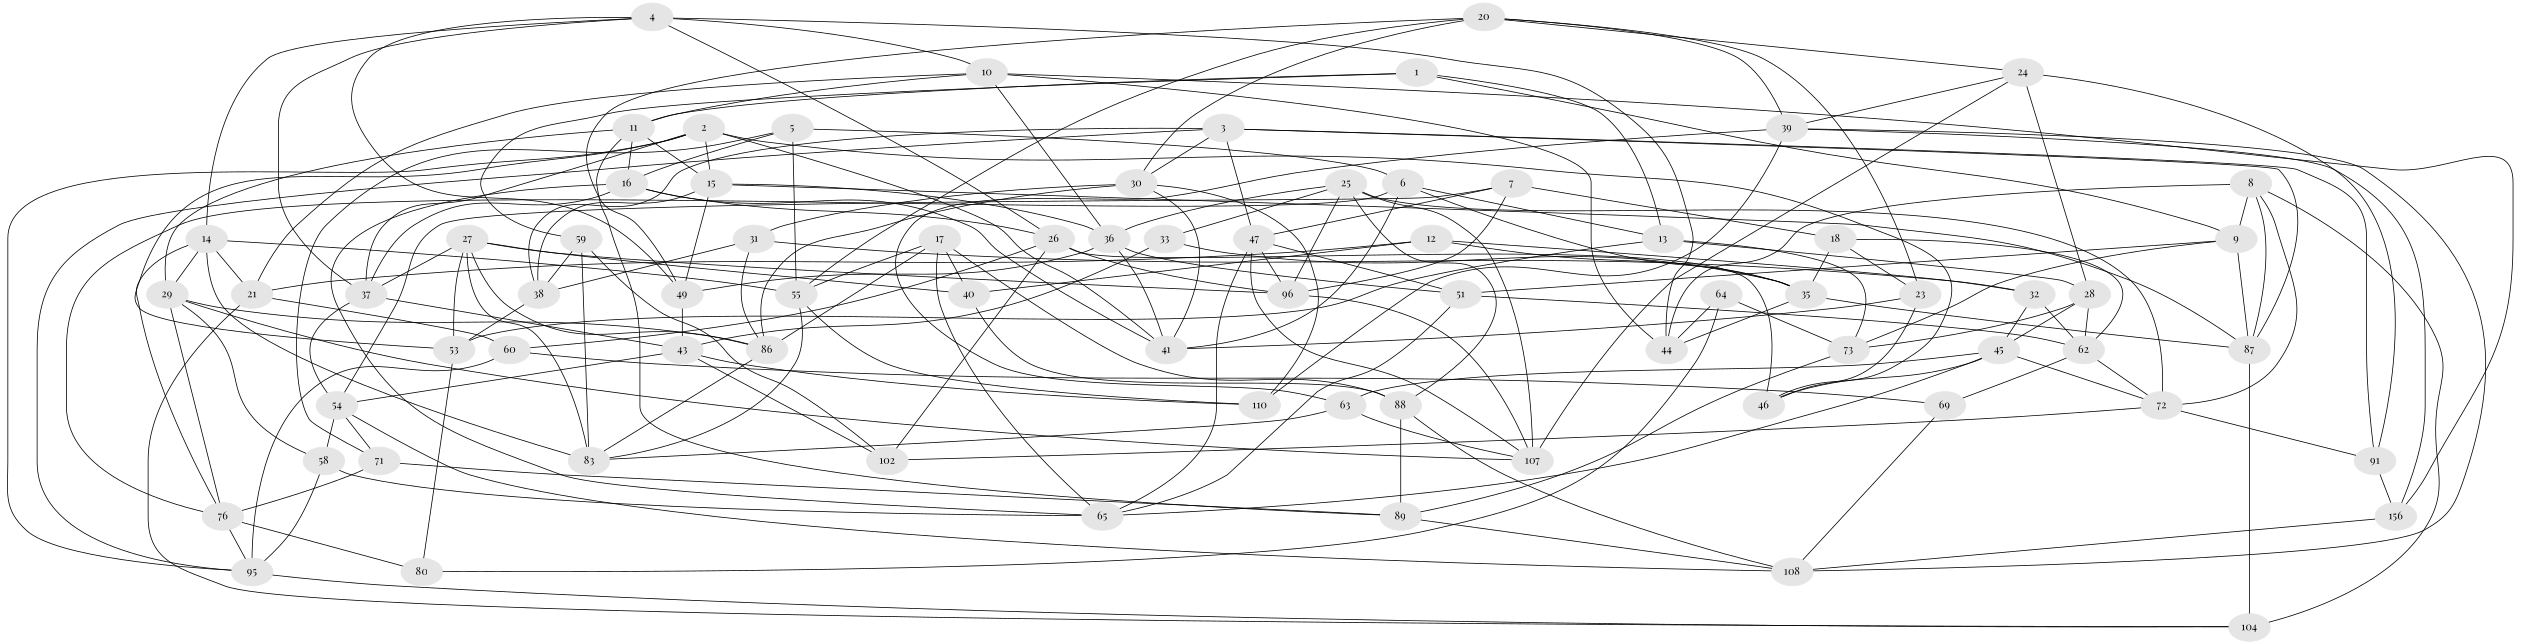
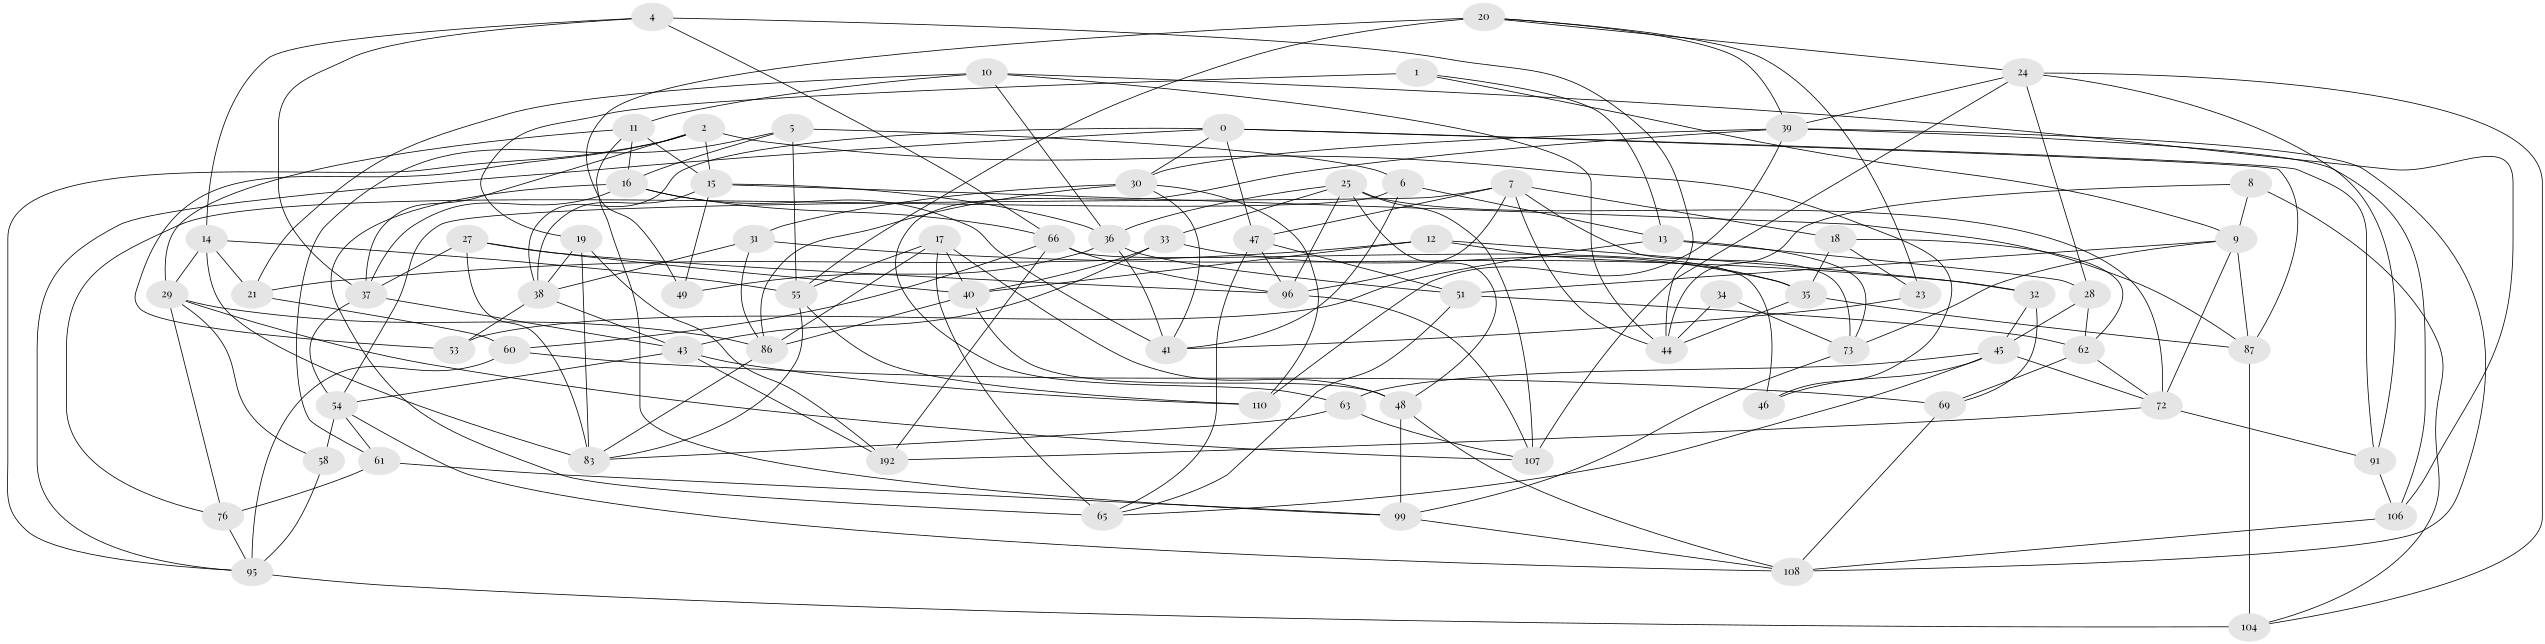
(823, 33) -> none
(1289, 67) -> (1458, 141)
(1023, 86) -> none
(1223, 128) -> (1223, 128)
(365, 137) -> none
(964, 211) -> none
(581, 239) -> (581, 239)
(1054, 239) -> (1054, 239)
(1574, 243) -> none
(2265, 267) -> none
none -> (1070, 273)
none -> (1566, 293)
(455, 294) -> none
(1721, 294) -> (1721, 294)
(682, 322) -> (595, 316)
(2059, 322) -> (2022, 370)
(2294, 331) -> (2199, 322)
(624, 333) -> (905, 312)
(1957, 334) -> (1703, 260)
(155, 367) -> none
(1362, 367) -> none
(1862, 373) -> none
(1401, 405) -> (1401, 405)
(379, 461) -> (379, 461)
(887, 461) -> (887, 461)
(709, 508) -> none
(1401, 516) -> (1401, 516)
(2396, 516) -> (2396, 516)
(422, 572) -> none
(1049, 619) -> (2542, 236)
